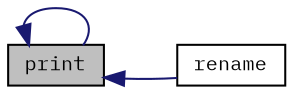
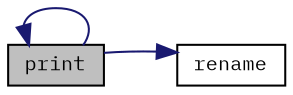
(151, 79) -> (130, 52)
